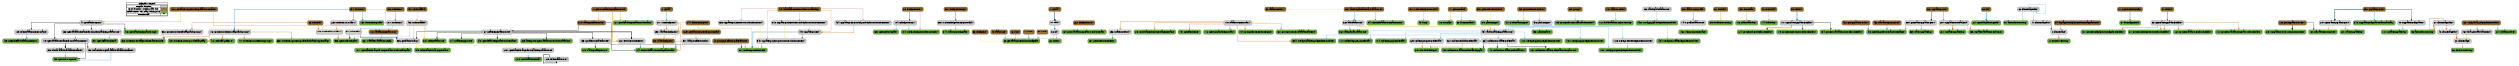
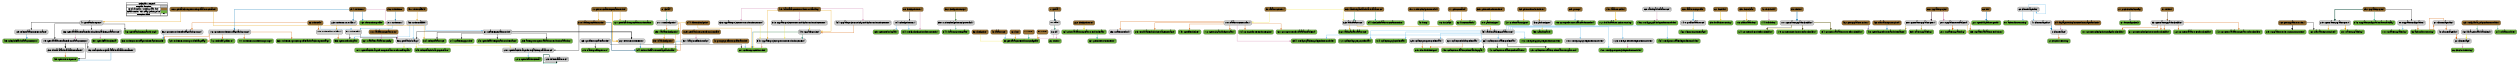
(144, 14) -> (144, 14)
(2435, 27) -> (2418, 27)
none -> (334, 29)
(548, 31) -> (579, 50)
(555, 32) -> none
(667, 32) -> (667, 32)
(135, 36) -> (100, 36)
(1113, 36) -> (1097, 36)
(1255, 41) -> (1255, 41)
(1585, 41) -> (1585, 41)
